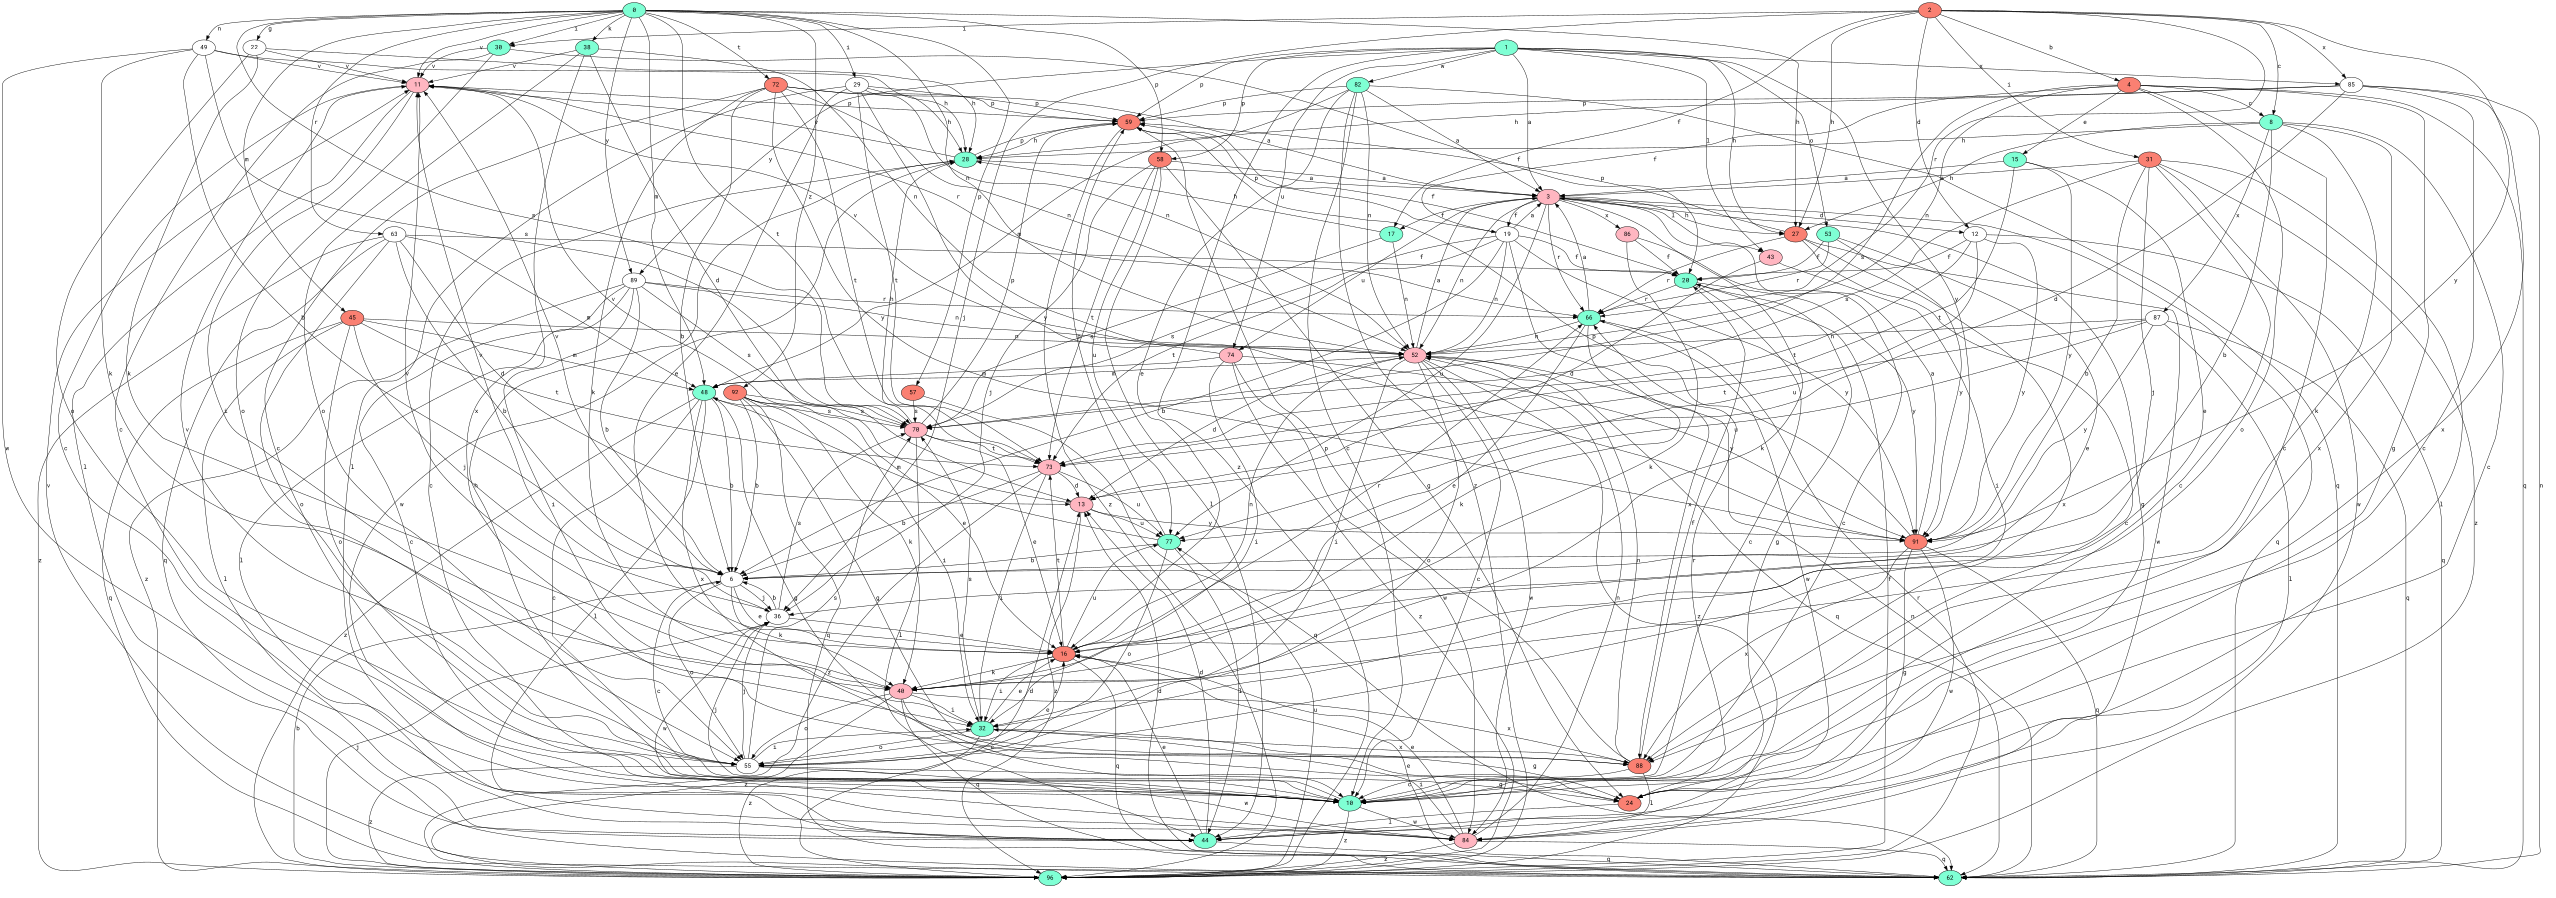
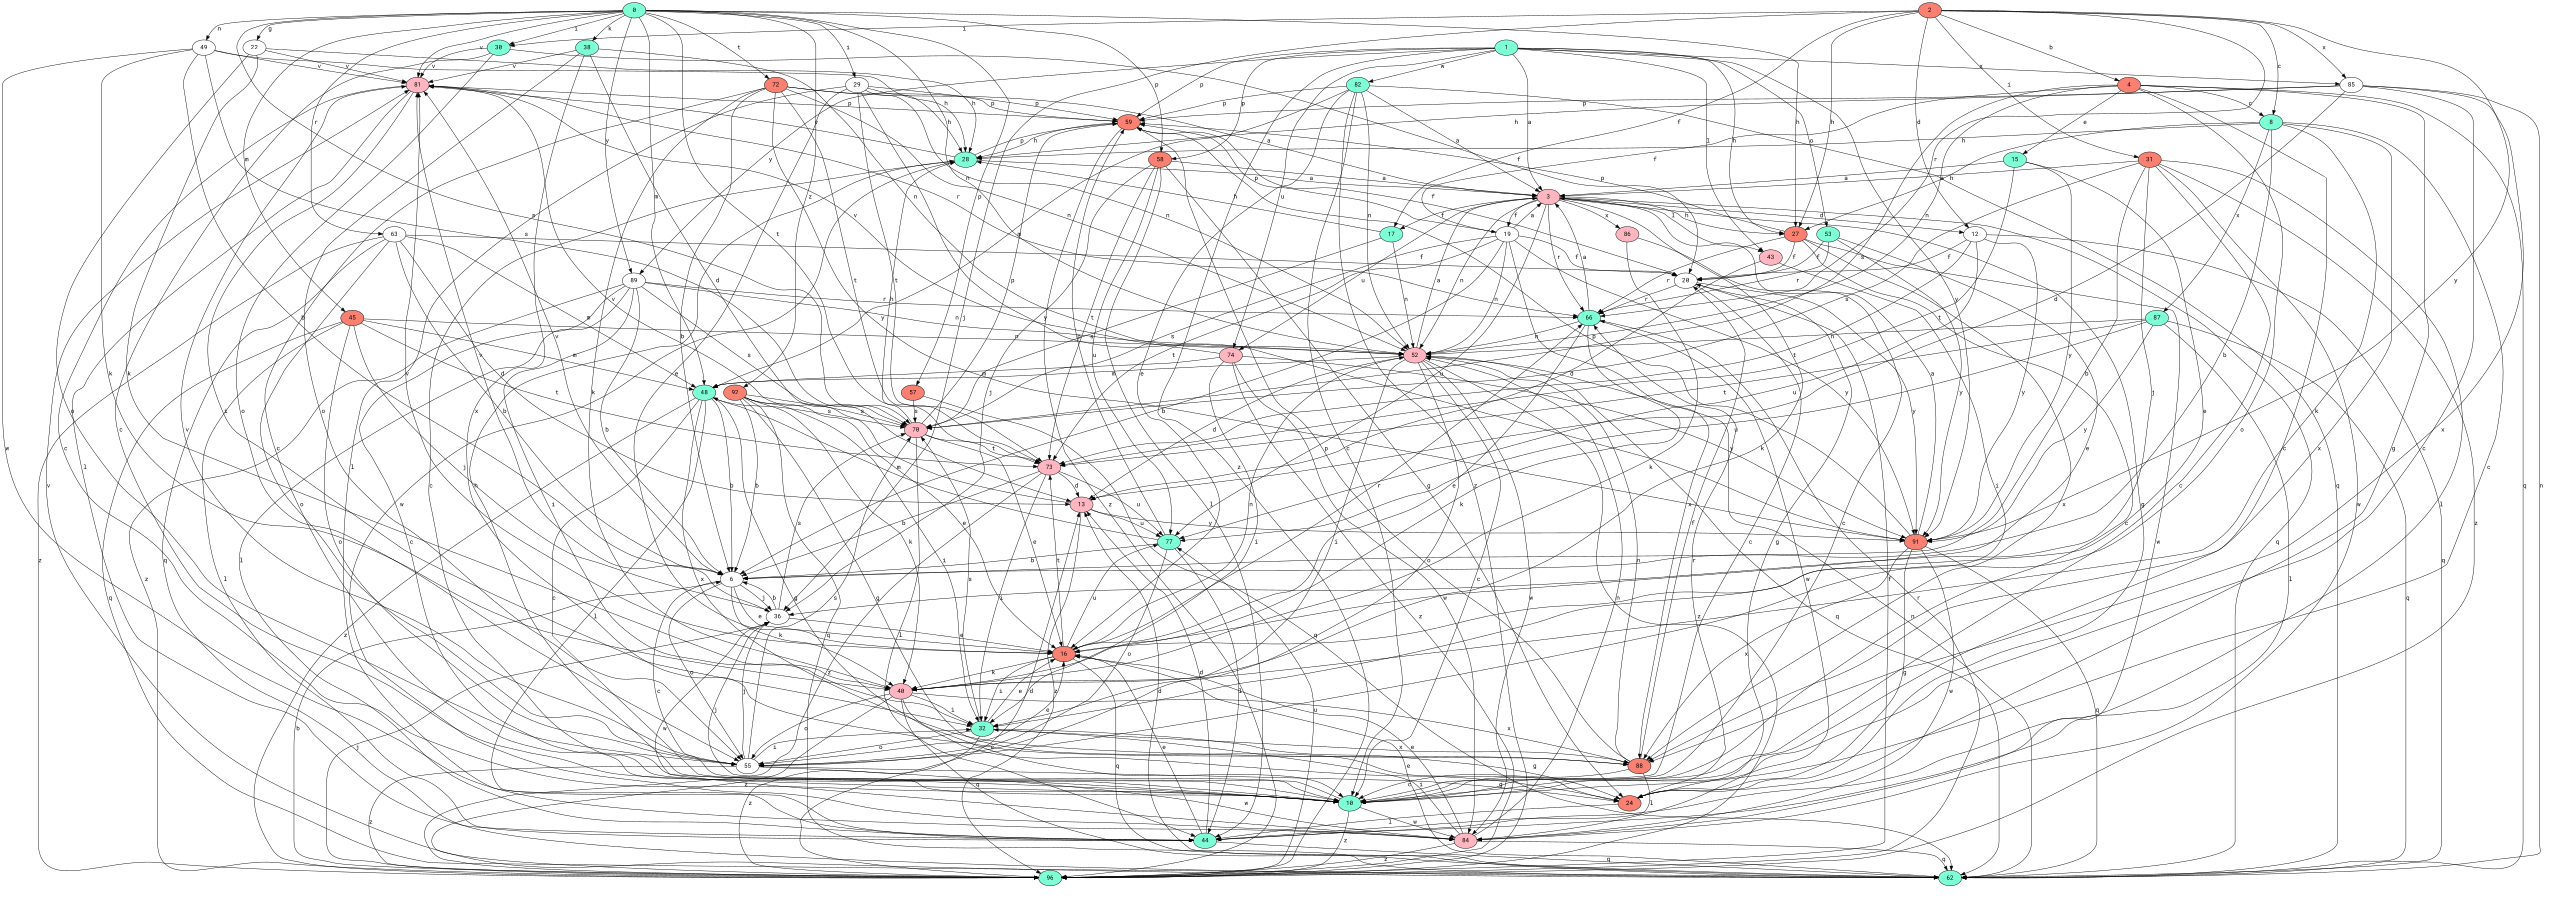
(418, 85) -> (418, 85)
(1655, 256) -> (1780, 267)
(1686, 281) -> (1686, 281)
(2157, 318) -> (2157, 318)
